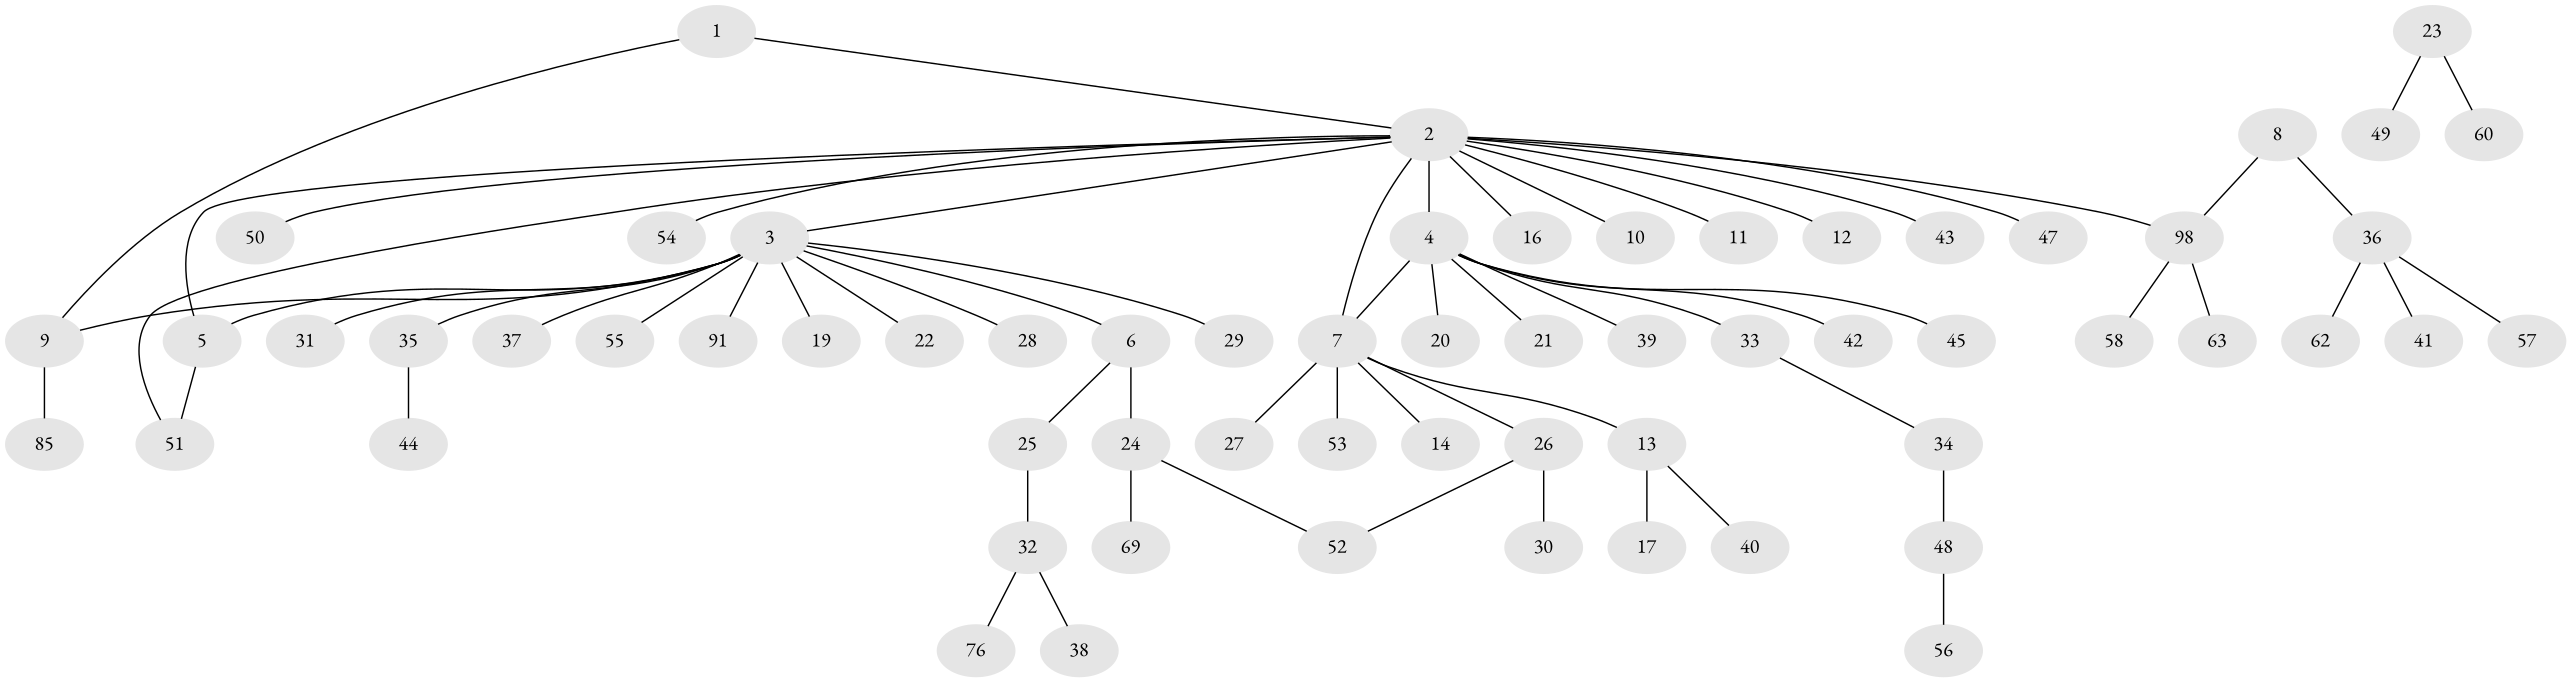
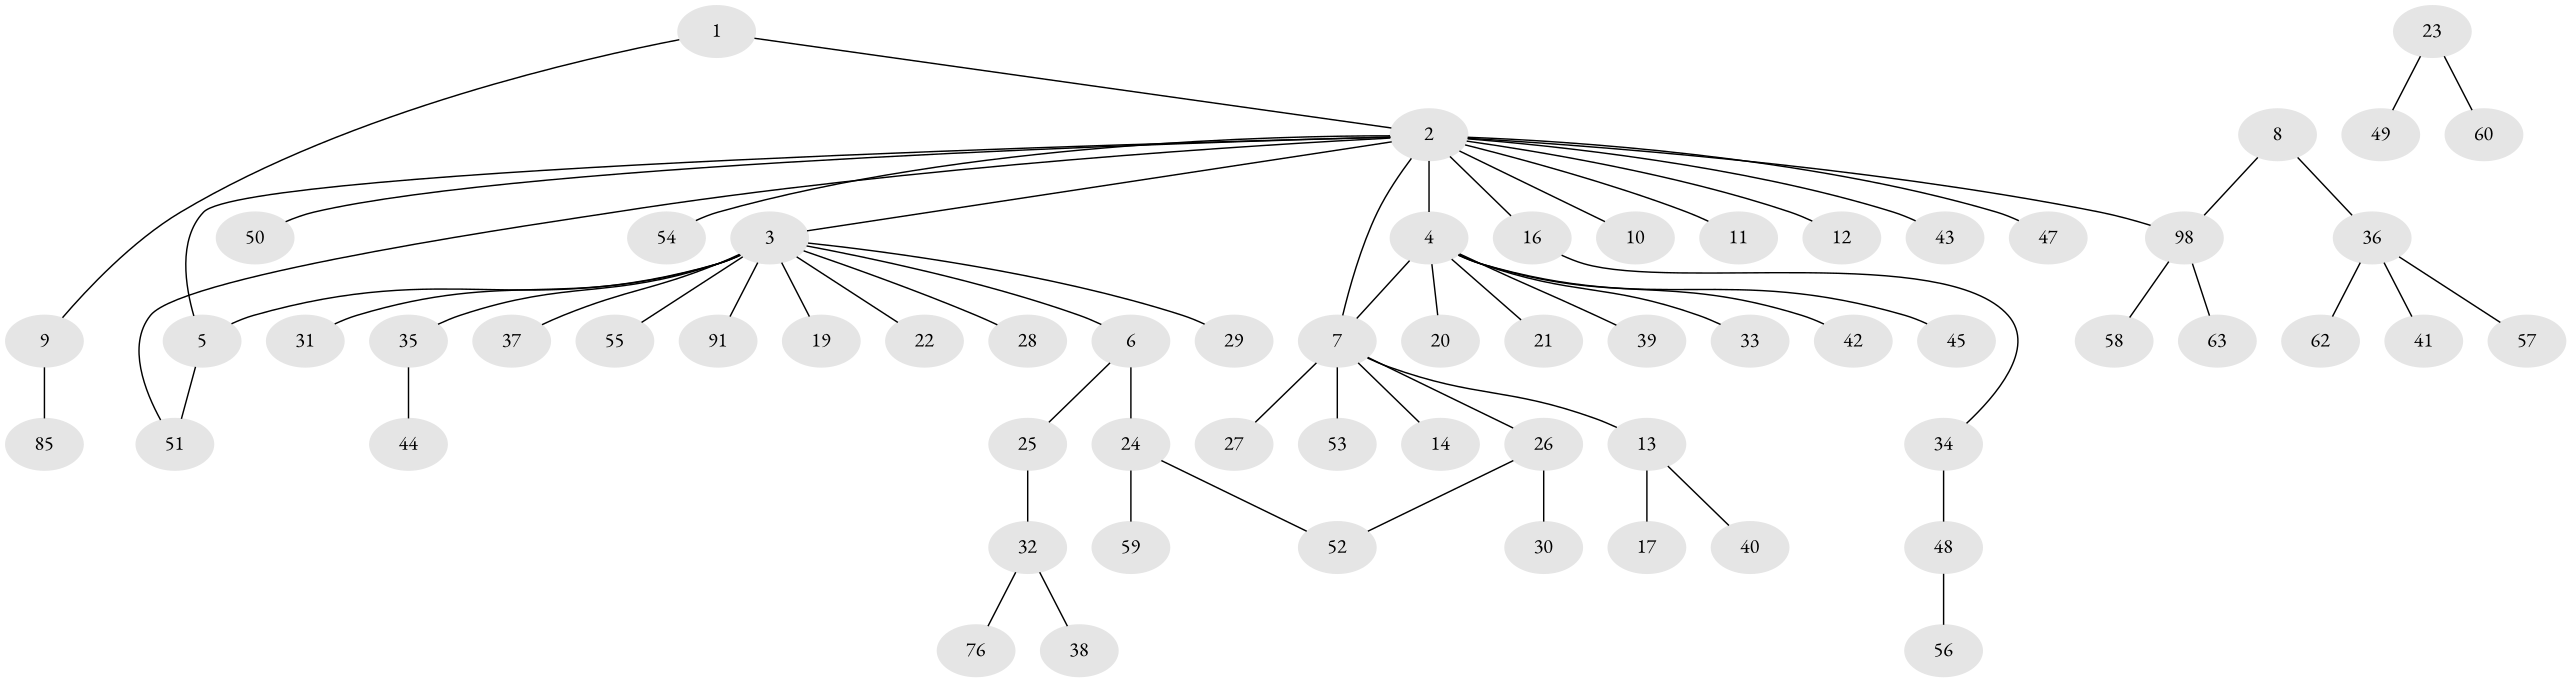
(261, 303) -> none
(1847, 393) -> (1852, 274)
(1131, 548) -> (1131, 548)
